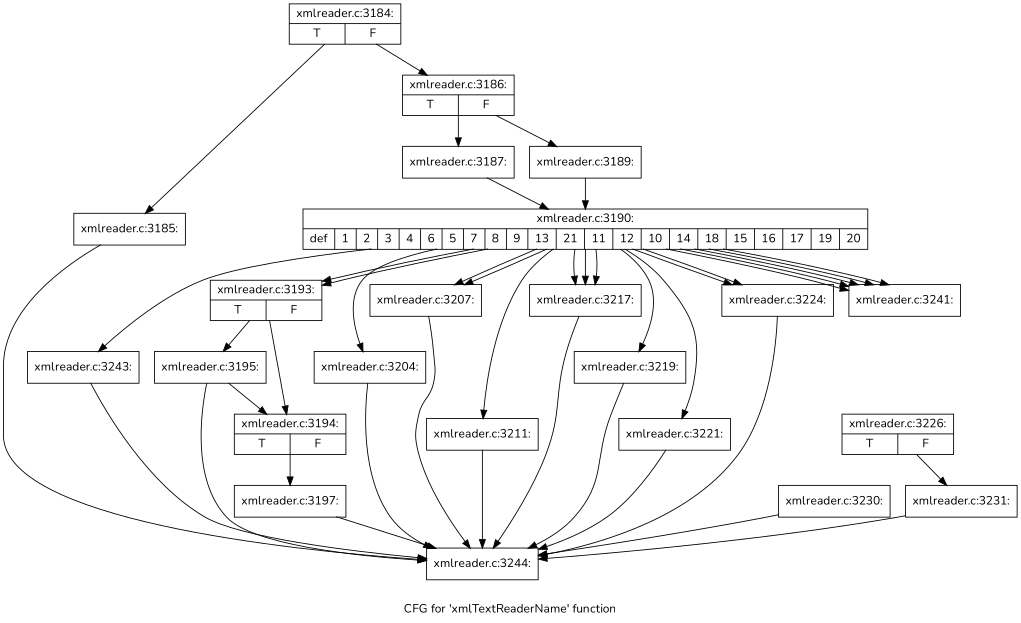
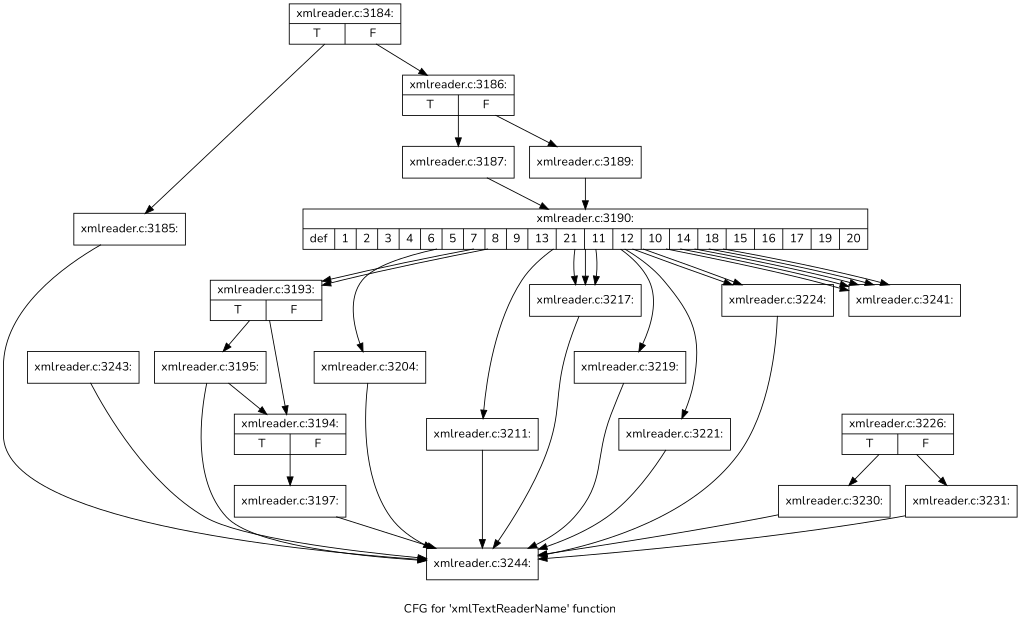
(228, 272) -> none
(426, 300) -> none
none -> (867, 467)
